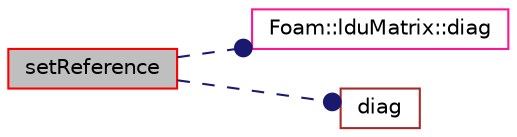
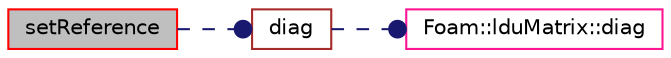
(206, 53) -> (360, 29)
